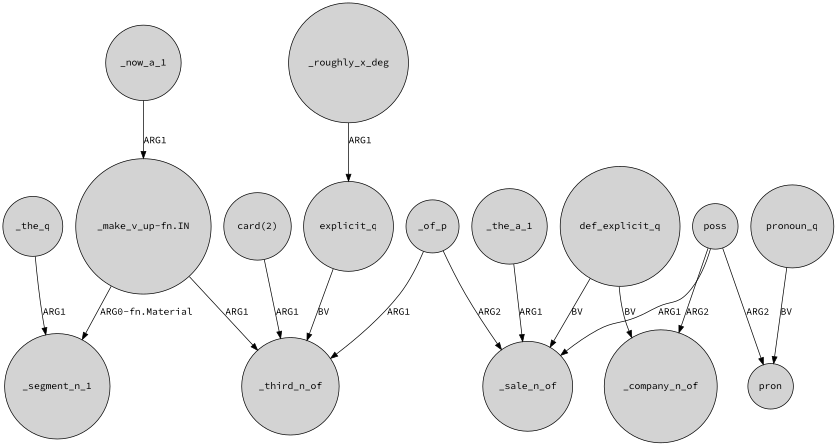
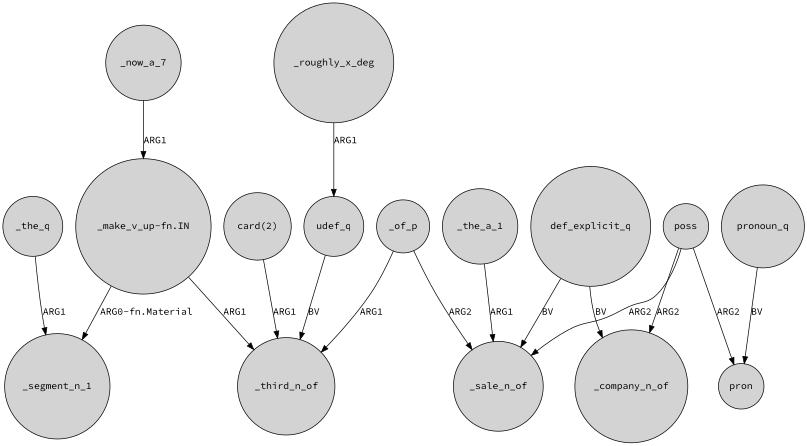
(143, 63) -> (143, 63)
(349, 226) -> (334, 226)
(670, 312) -> (640, 312)
